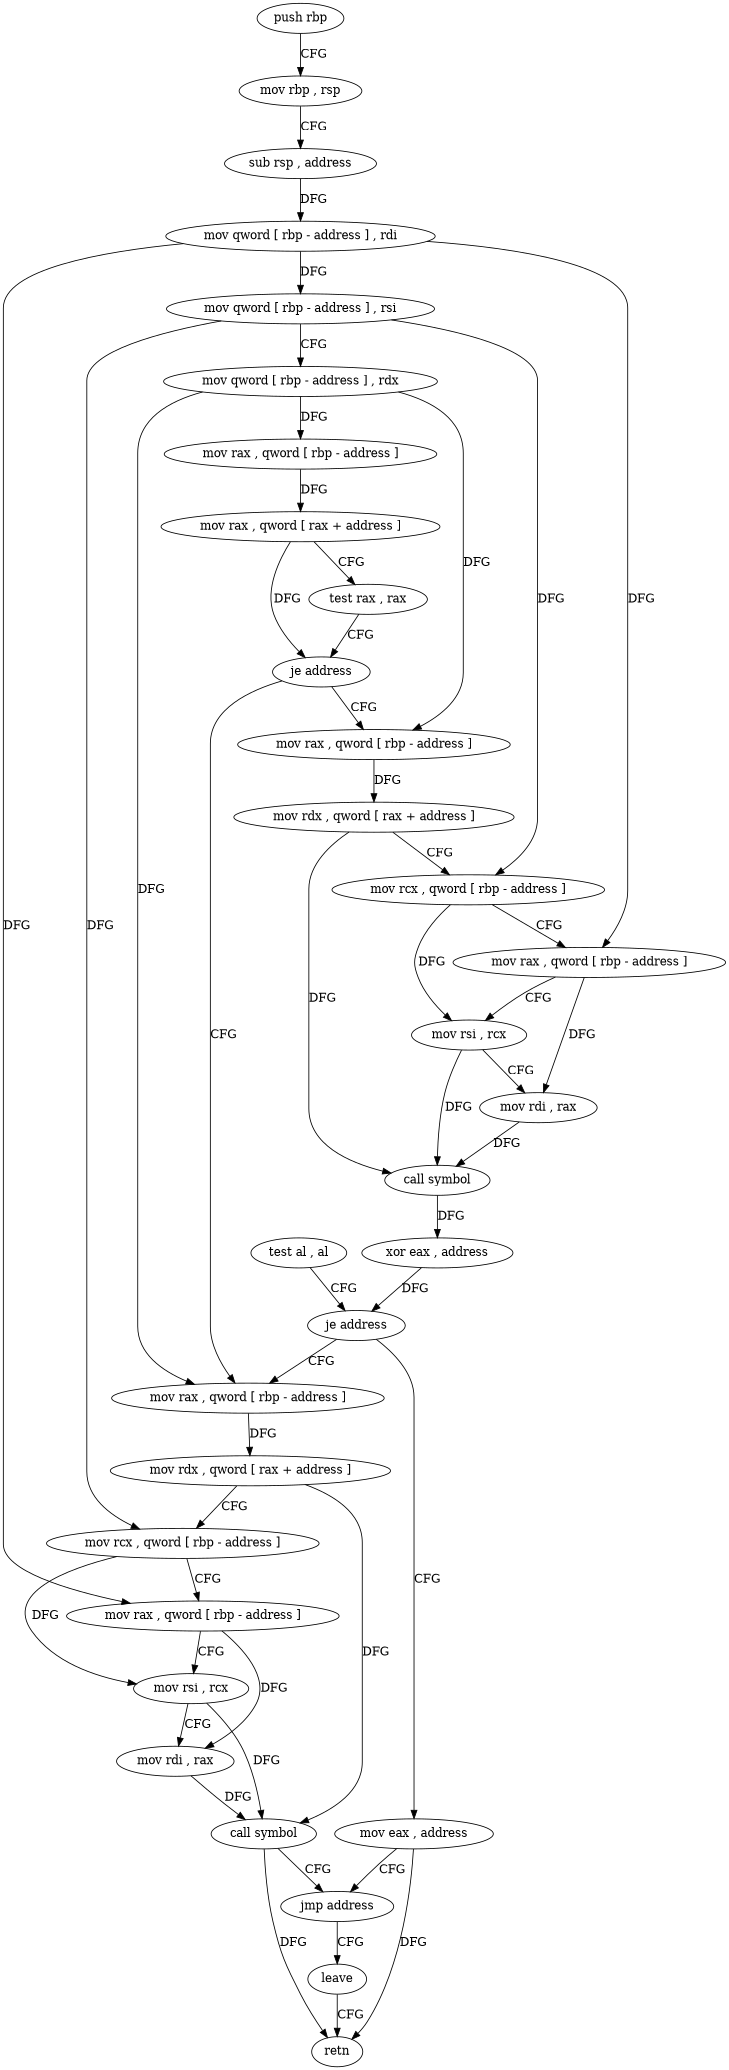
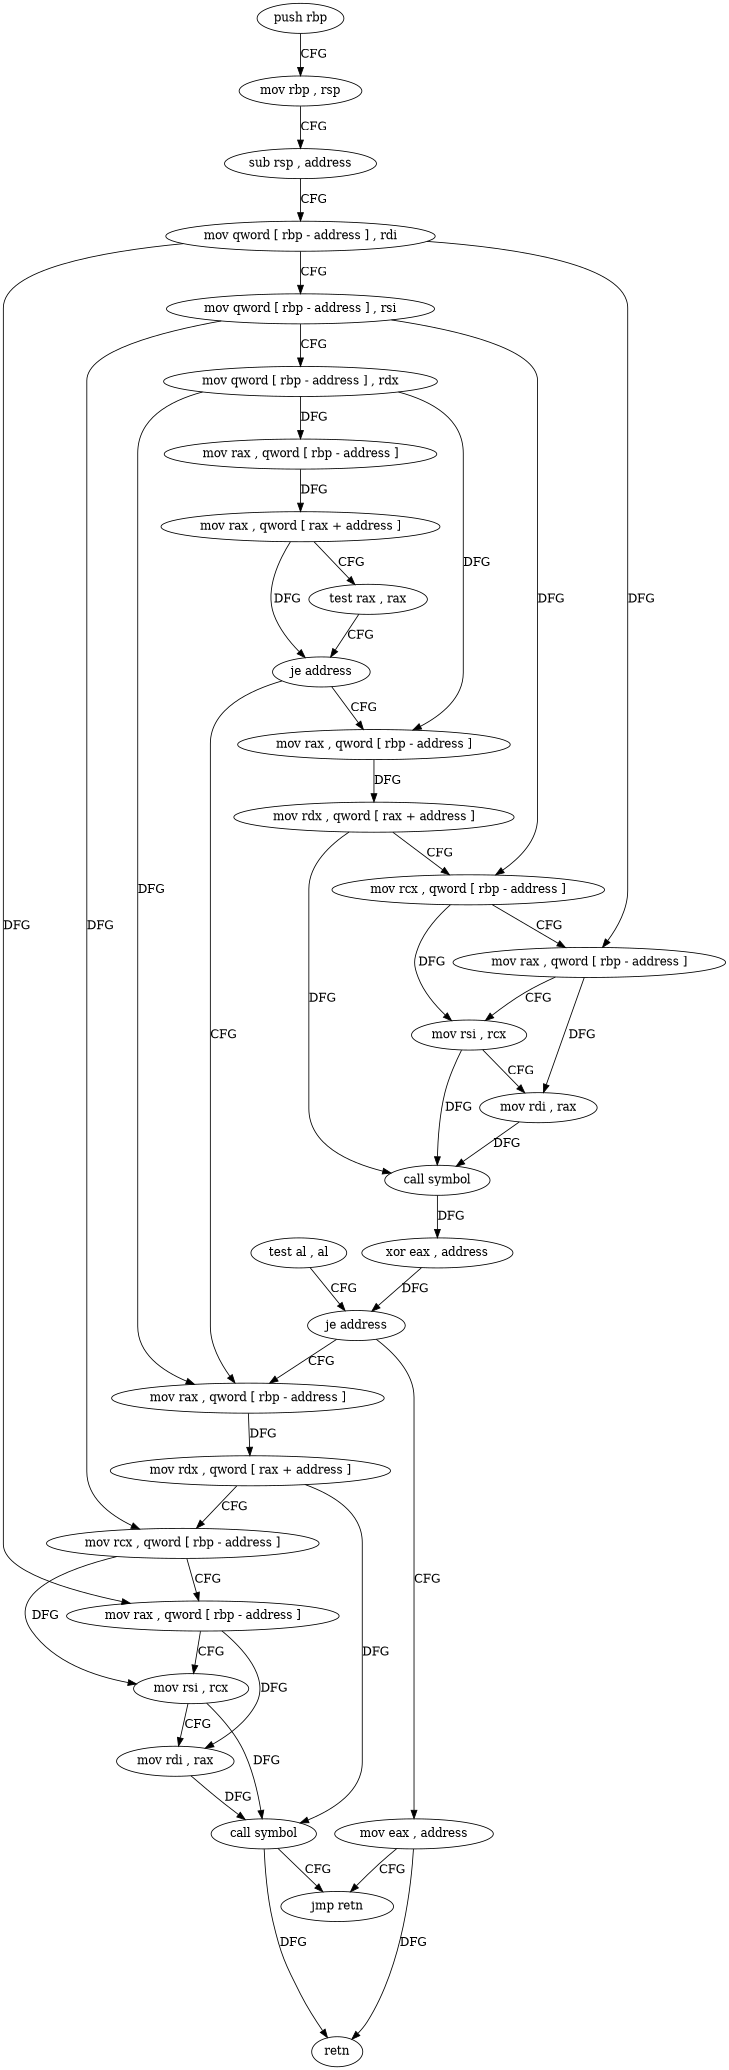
(314, 200) -> (314, 200)
(314, 273) -> (314, 273)
(337, 1907) -> (337, 1907)
(337, 1979) -> none
